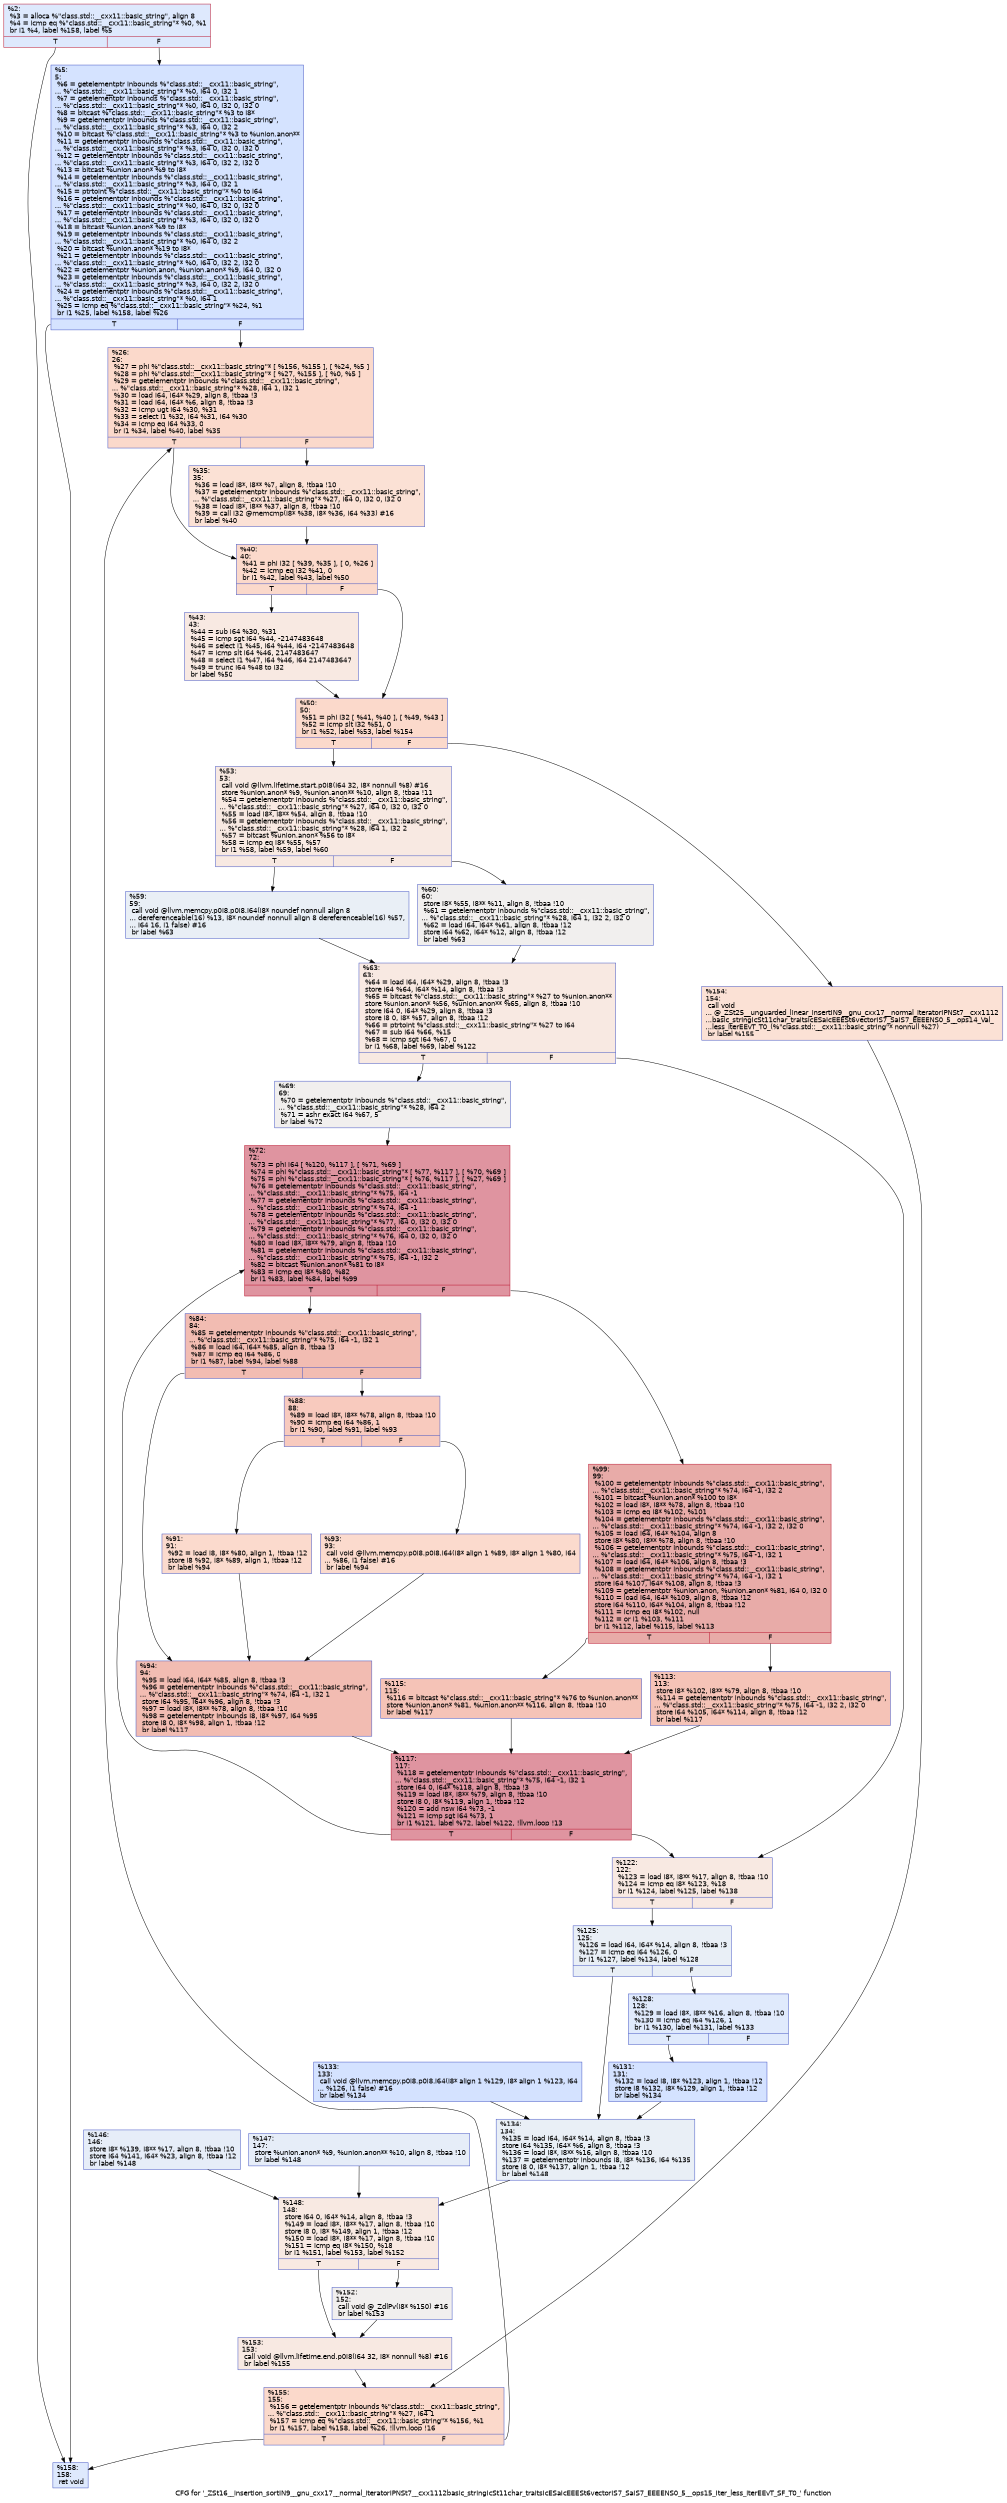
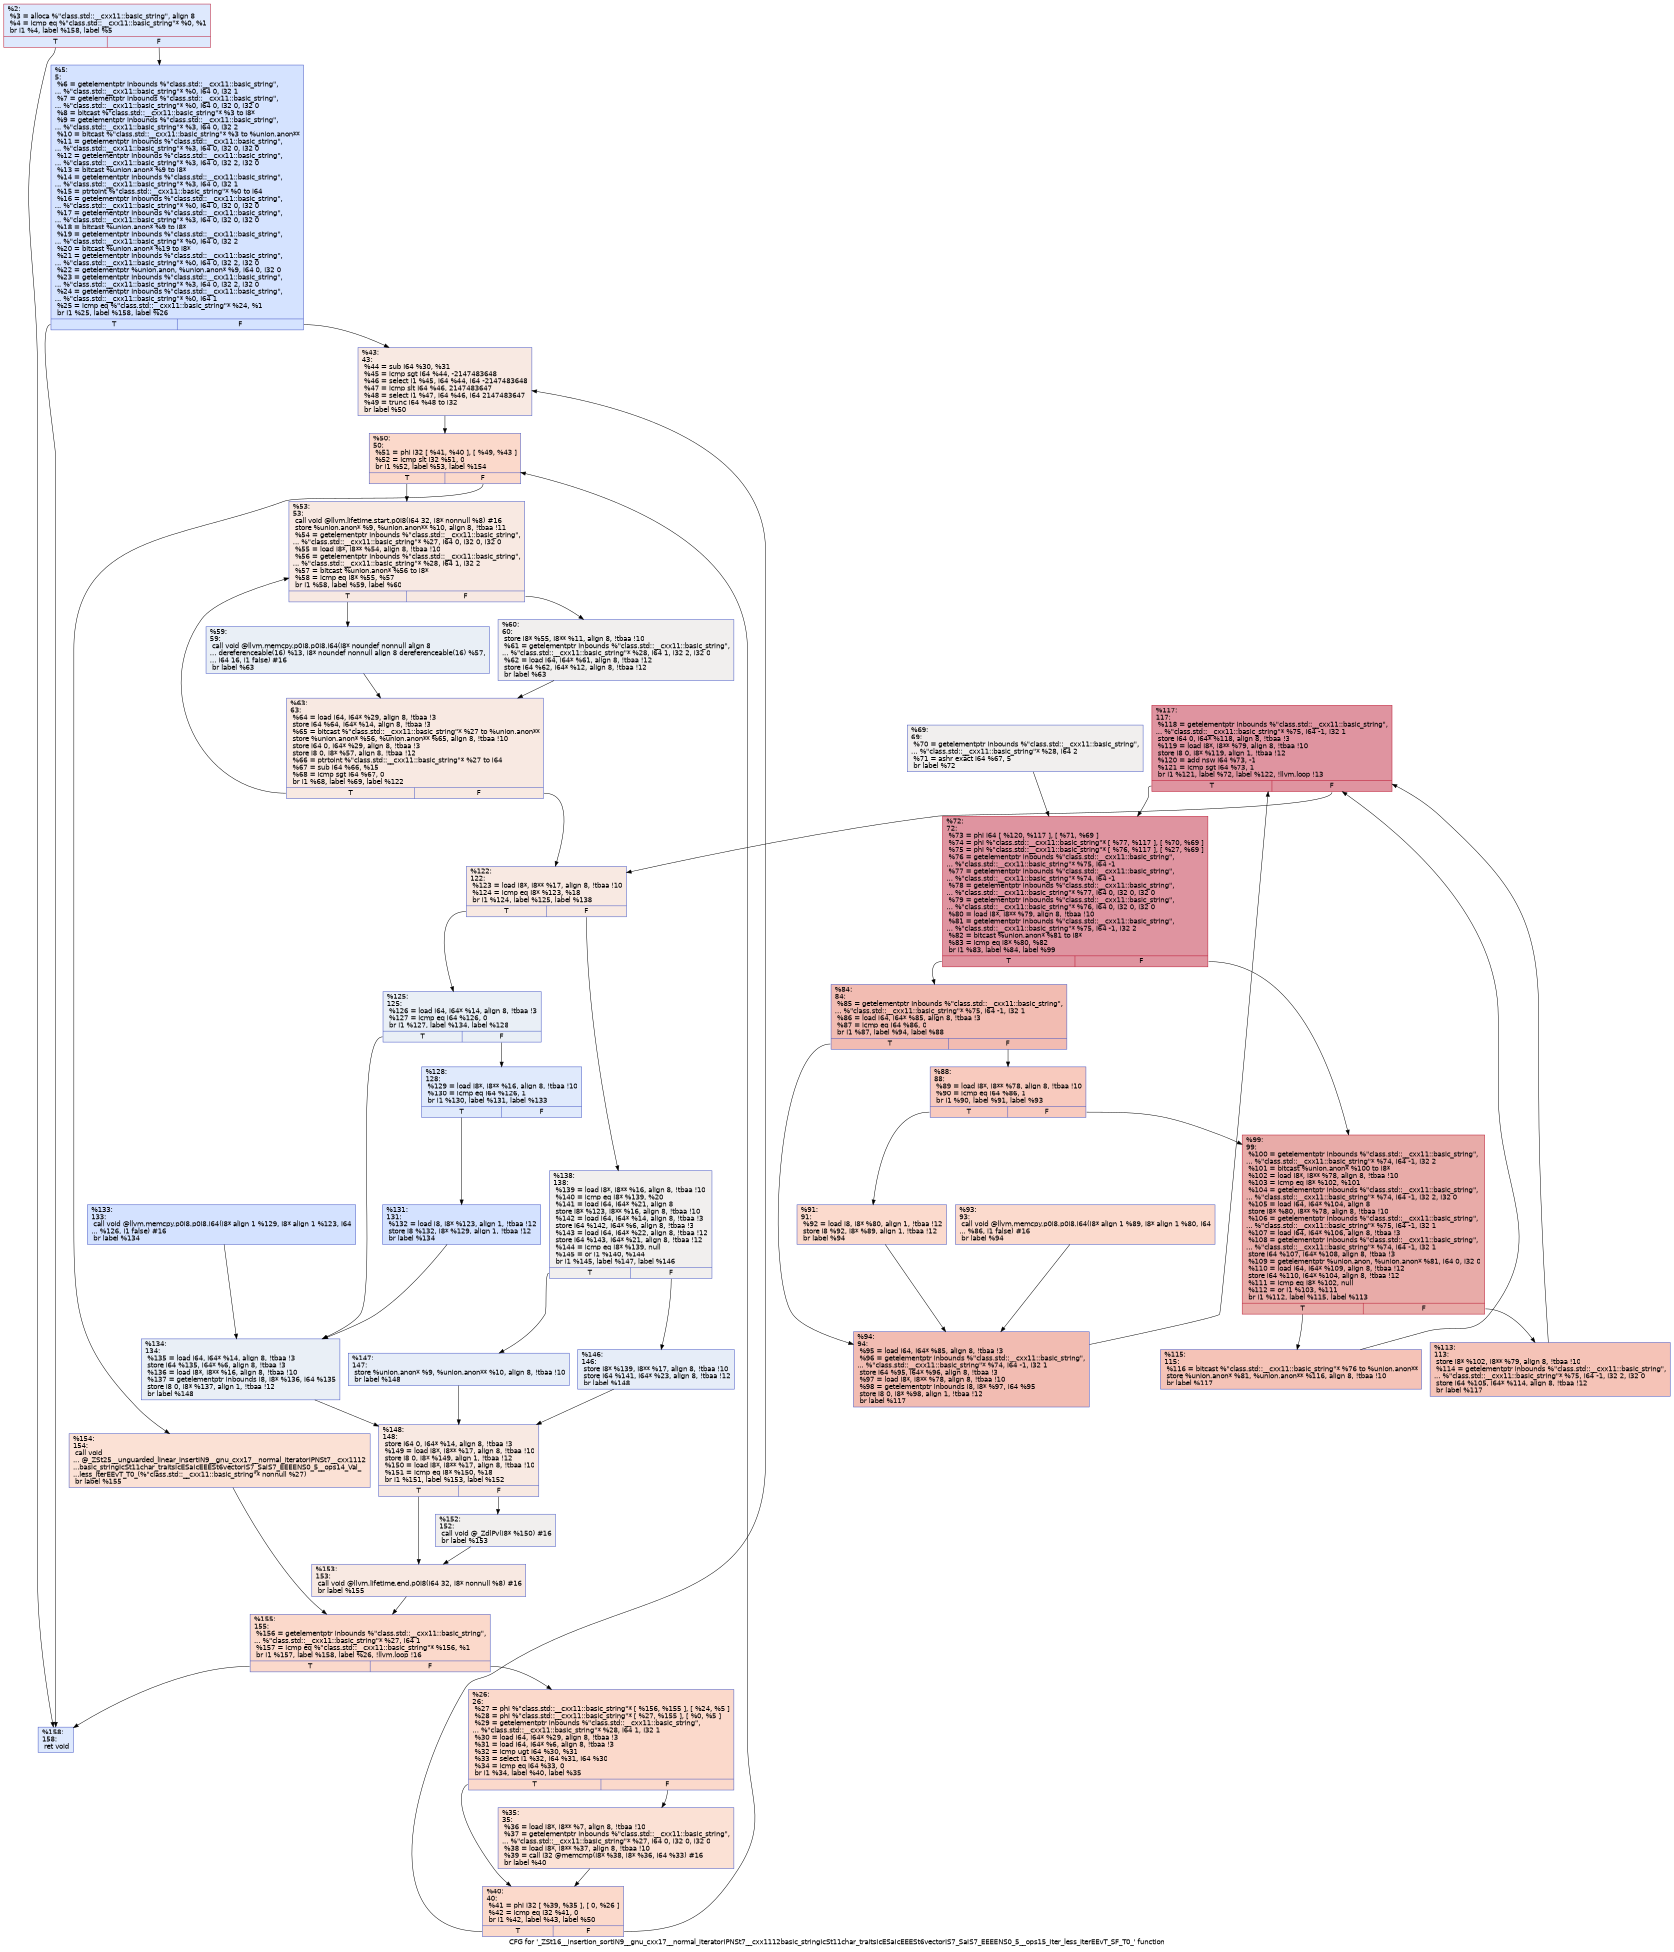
(241, 336) -> (345, 331)
(422, 1071) -> (182, 687)
none -> (631, 1225)
(465, 1479) -> (1164, 1117)
